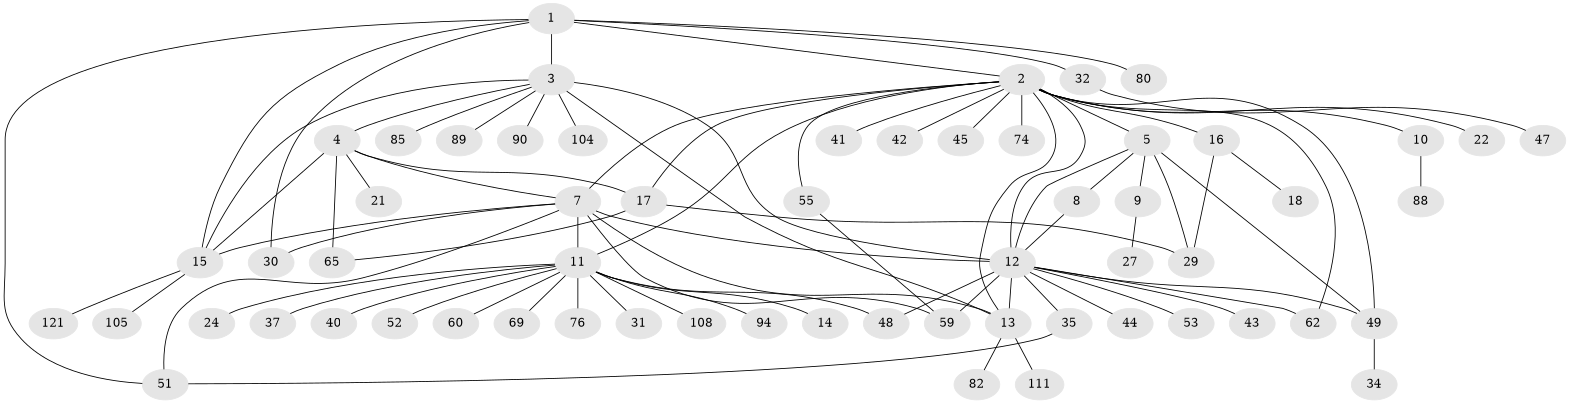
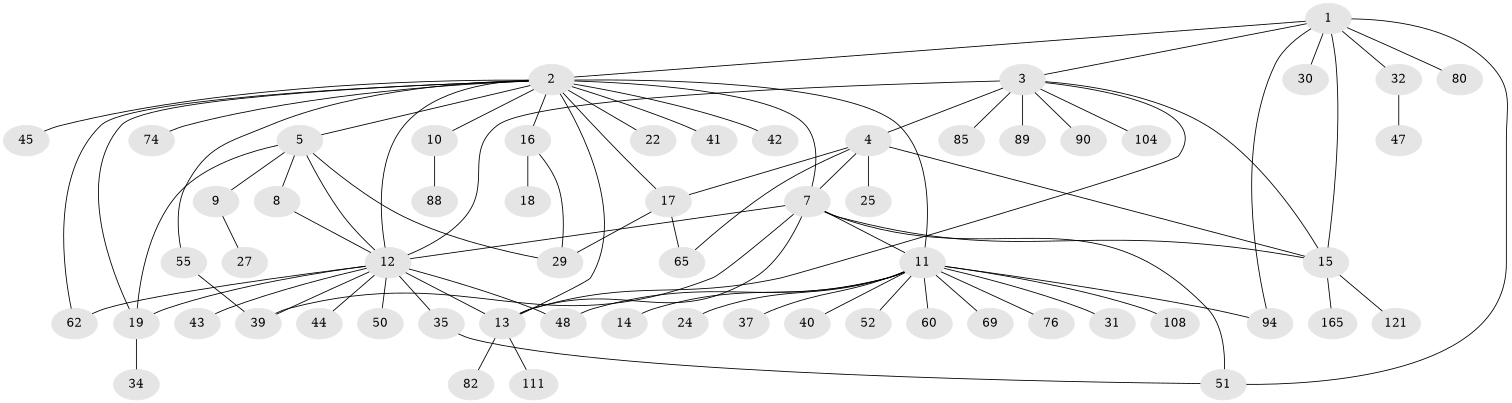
none -> (1253, 152)
(379, 202) -> (868, 202)
(387, 226) -> none
(117, 324) -> (1333, 324)
(947, 324) -> (258, 324)
(1191, 324) -> (380, 324)
(1374, 324) -> (136, 324)
